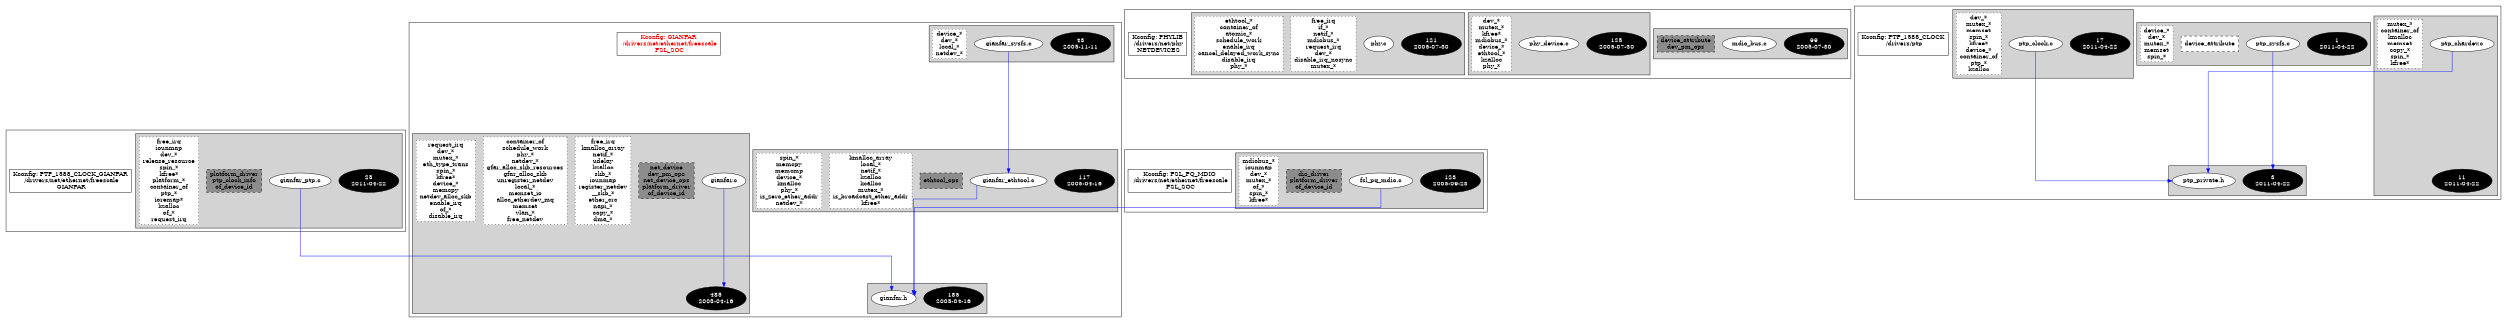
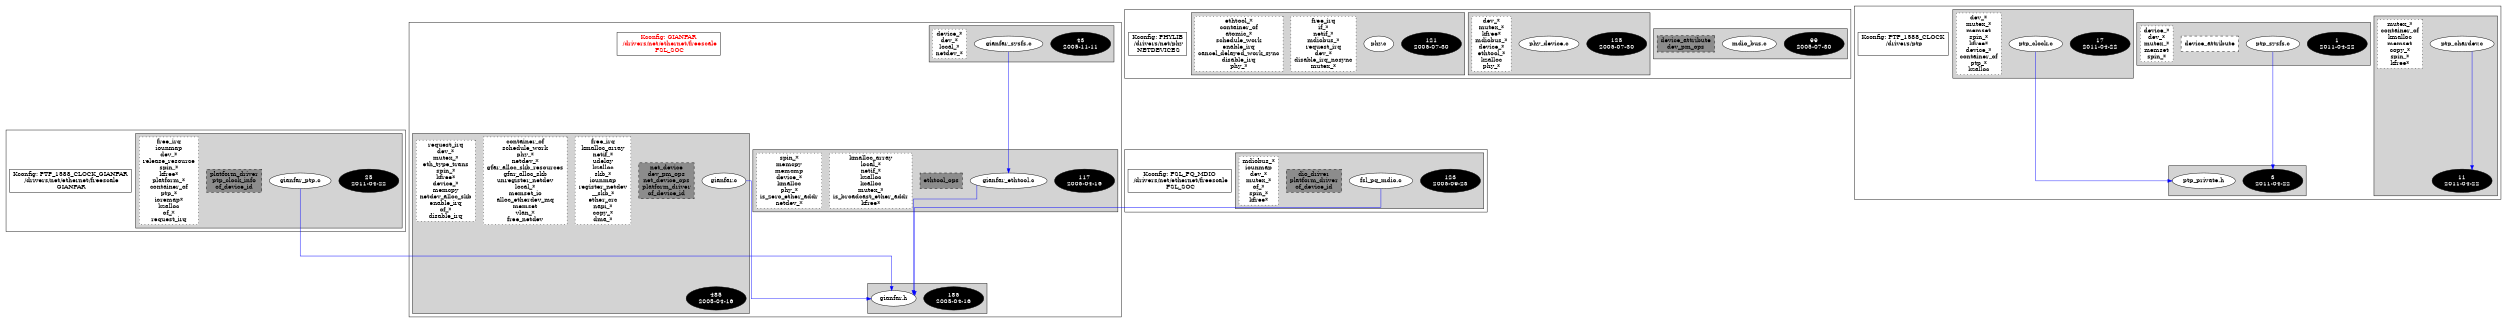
(2292, 72) -> (2472, 108)
(724, 236) -> (753, 299)
